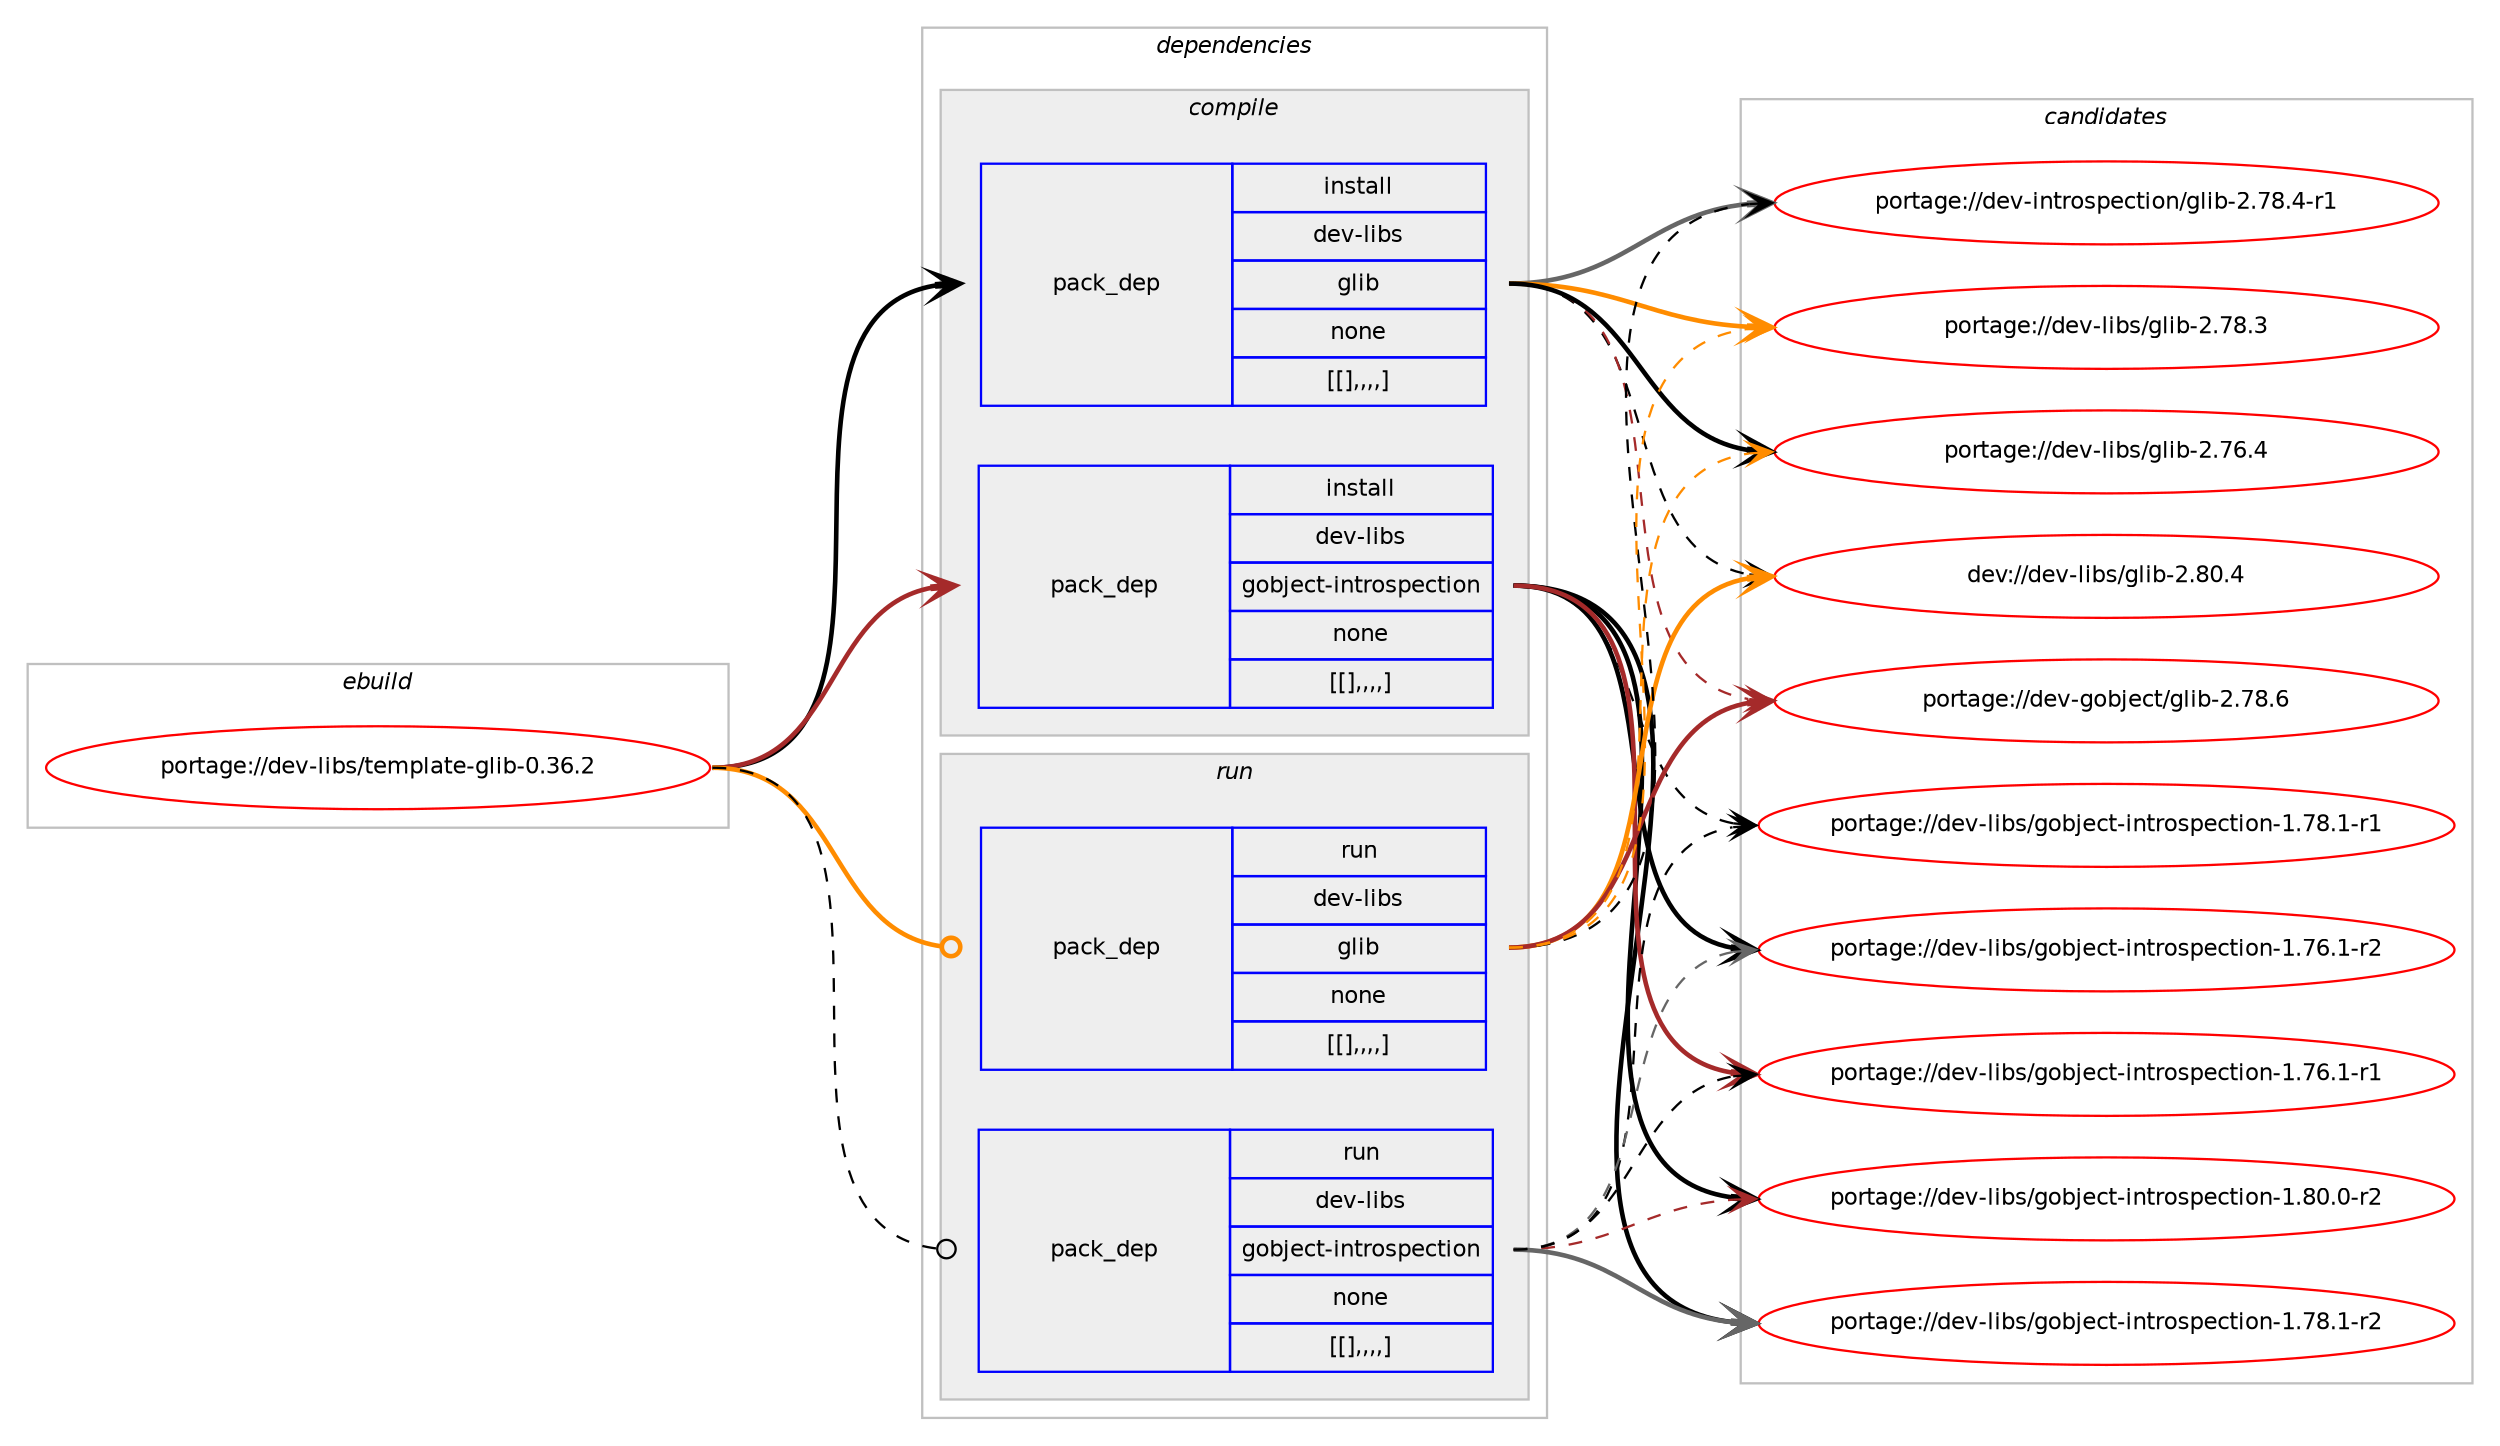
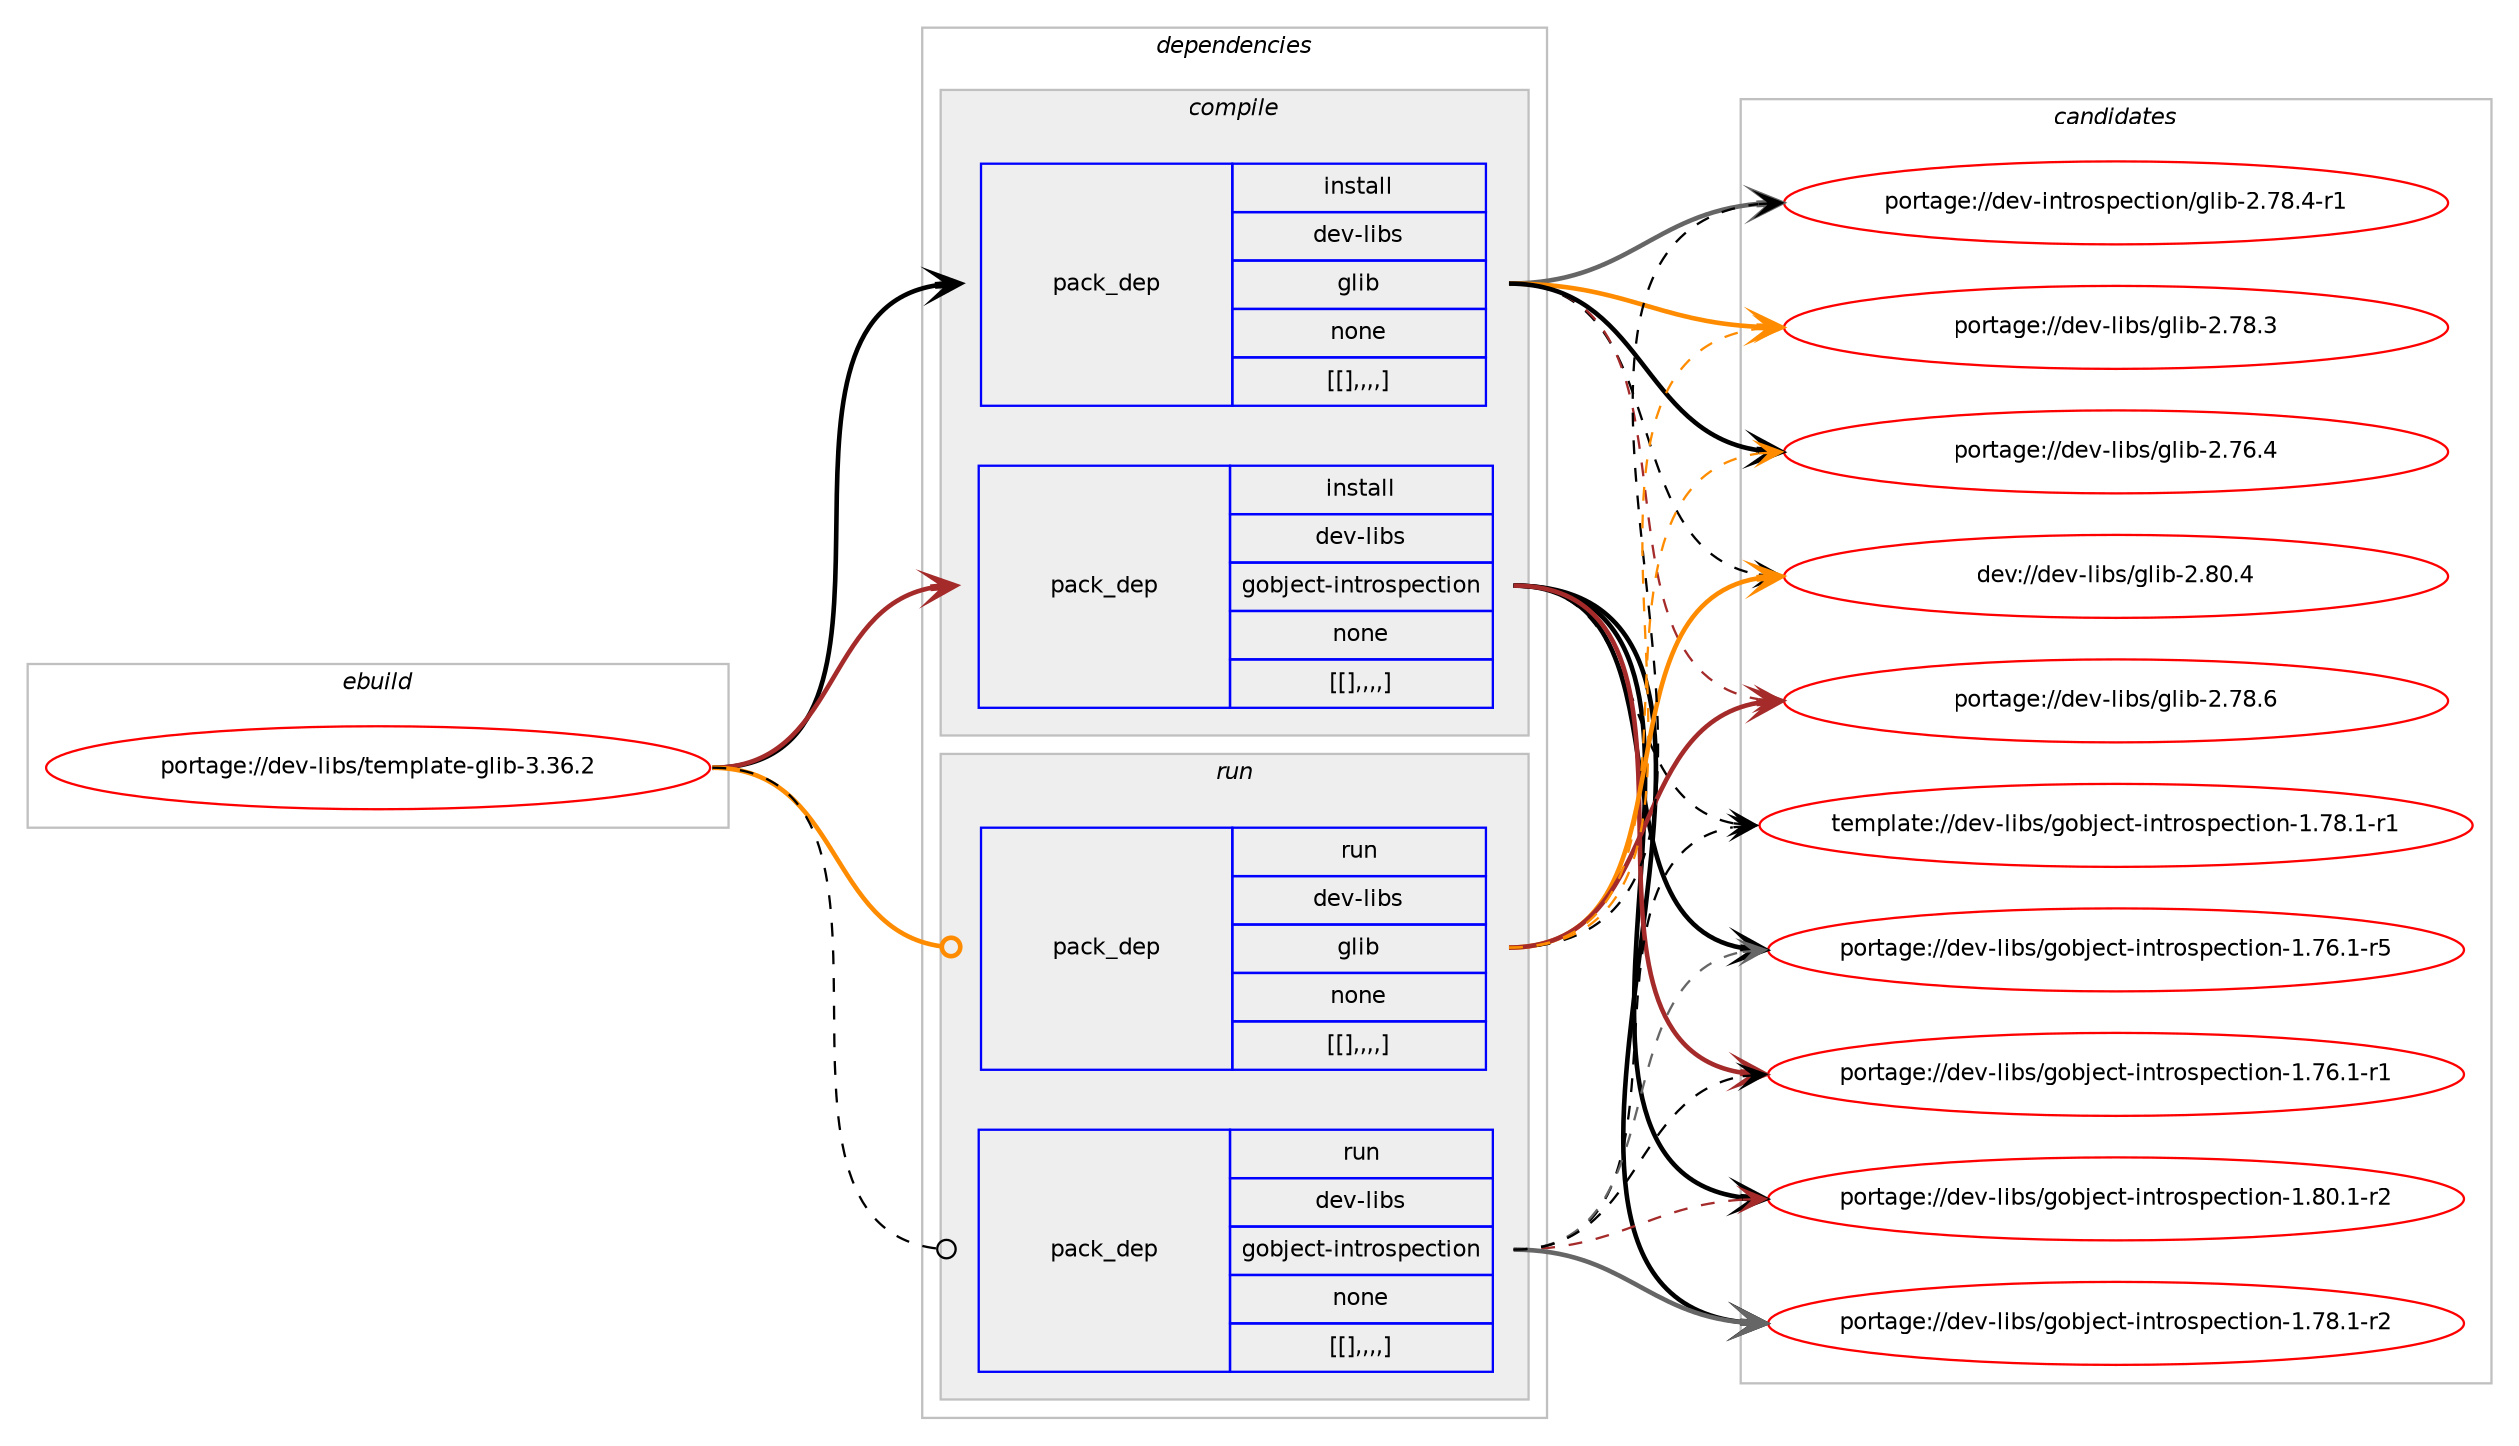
(2107, 701) -> (2116, 701)
(378, 768) -> (378, 768)
(2107, 825) -> (2116, 825)
(2107, 950) -> (2116, 950)
(2107, 1199) -> (2116, 1199)
